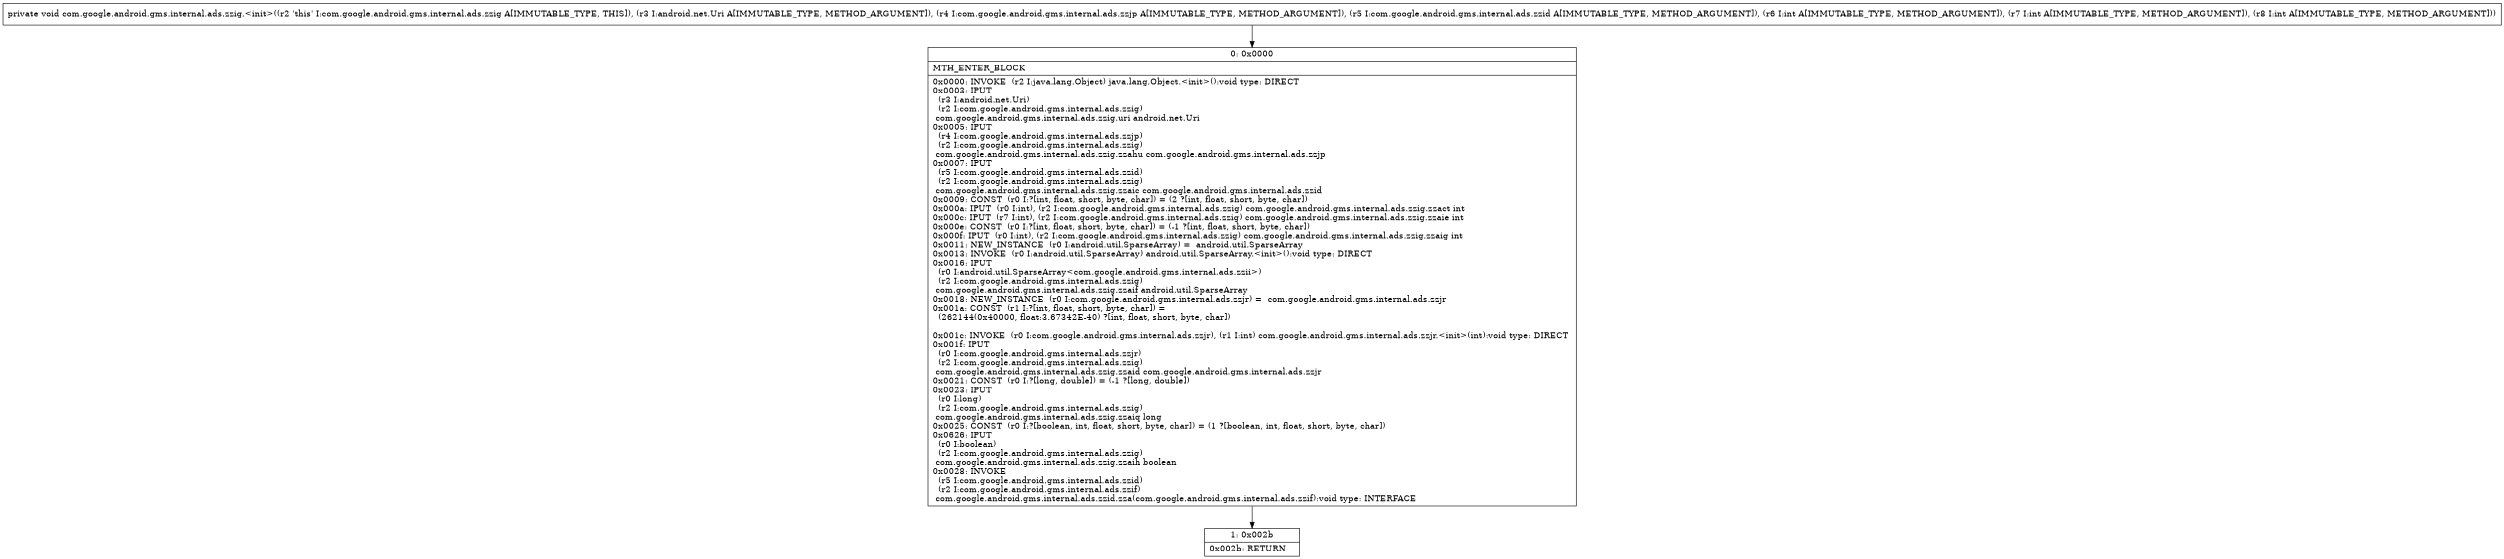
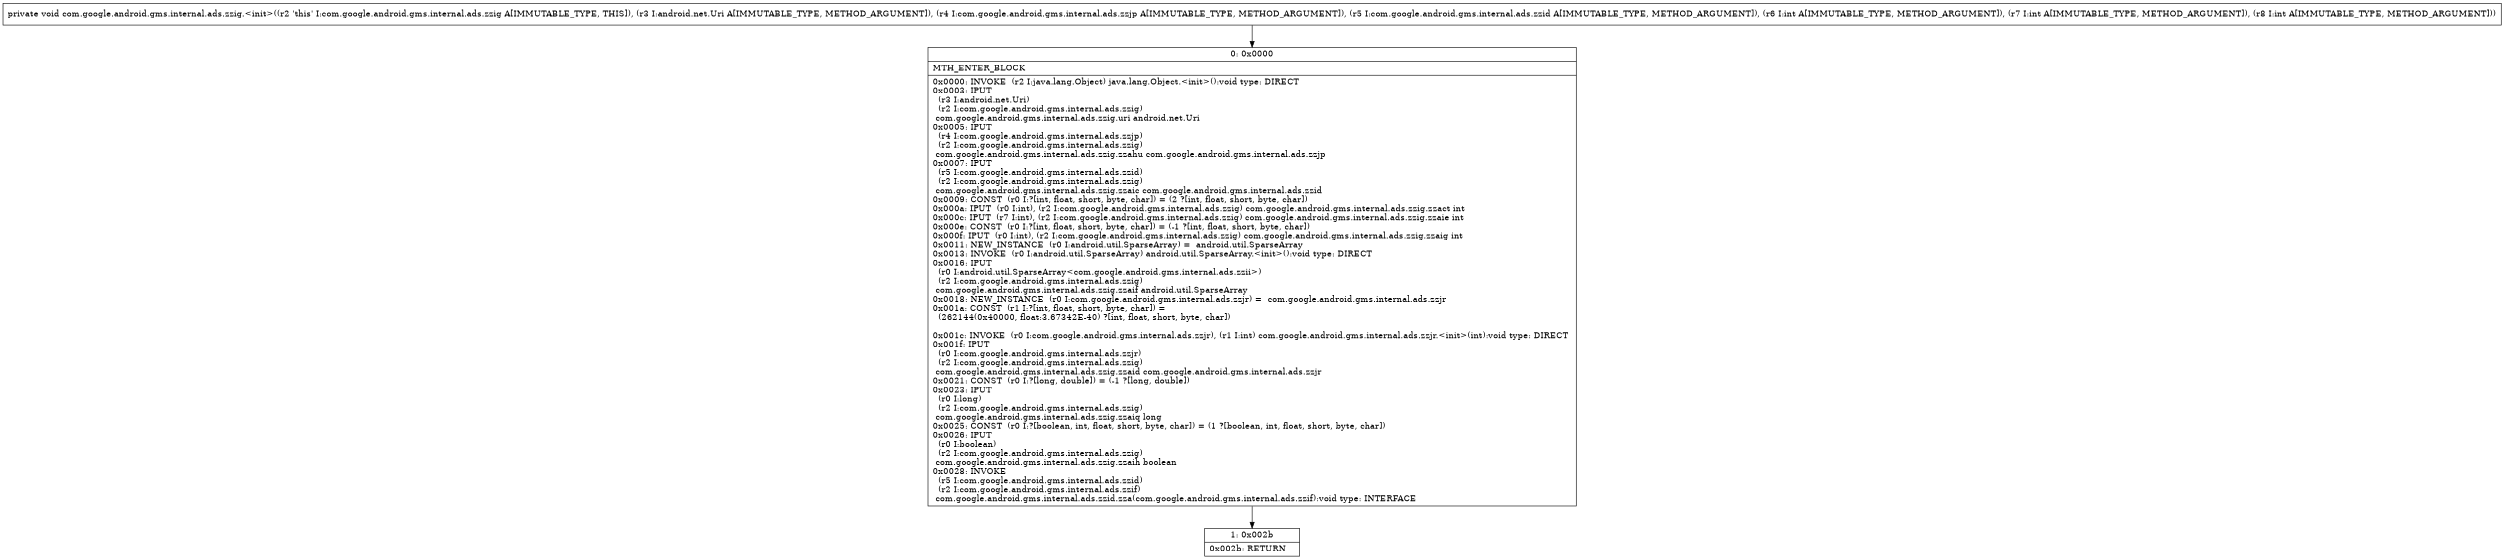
(965, 435) -> (965, 435)
